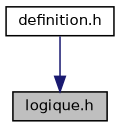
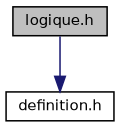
(60, 56) -> (60, 56)
